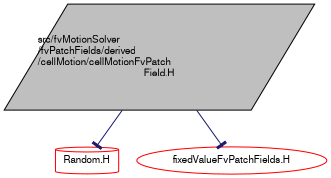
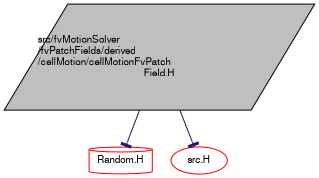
(232, 160) -> (199, 160)
